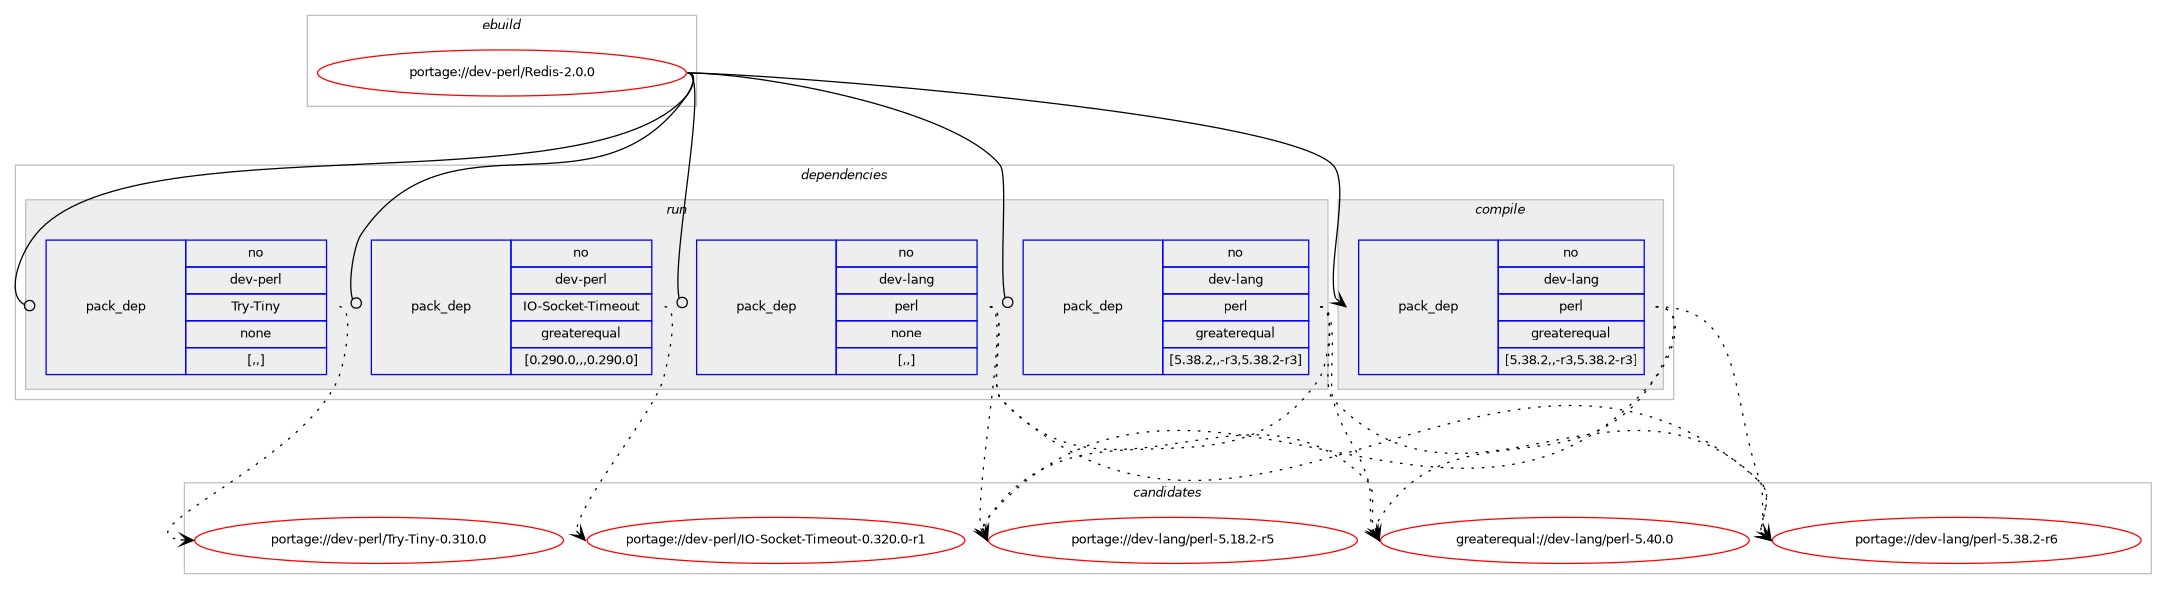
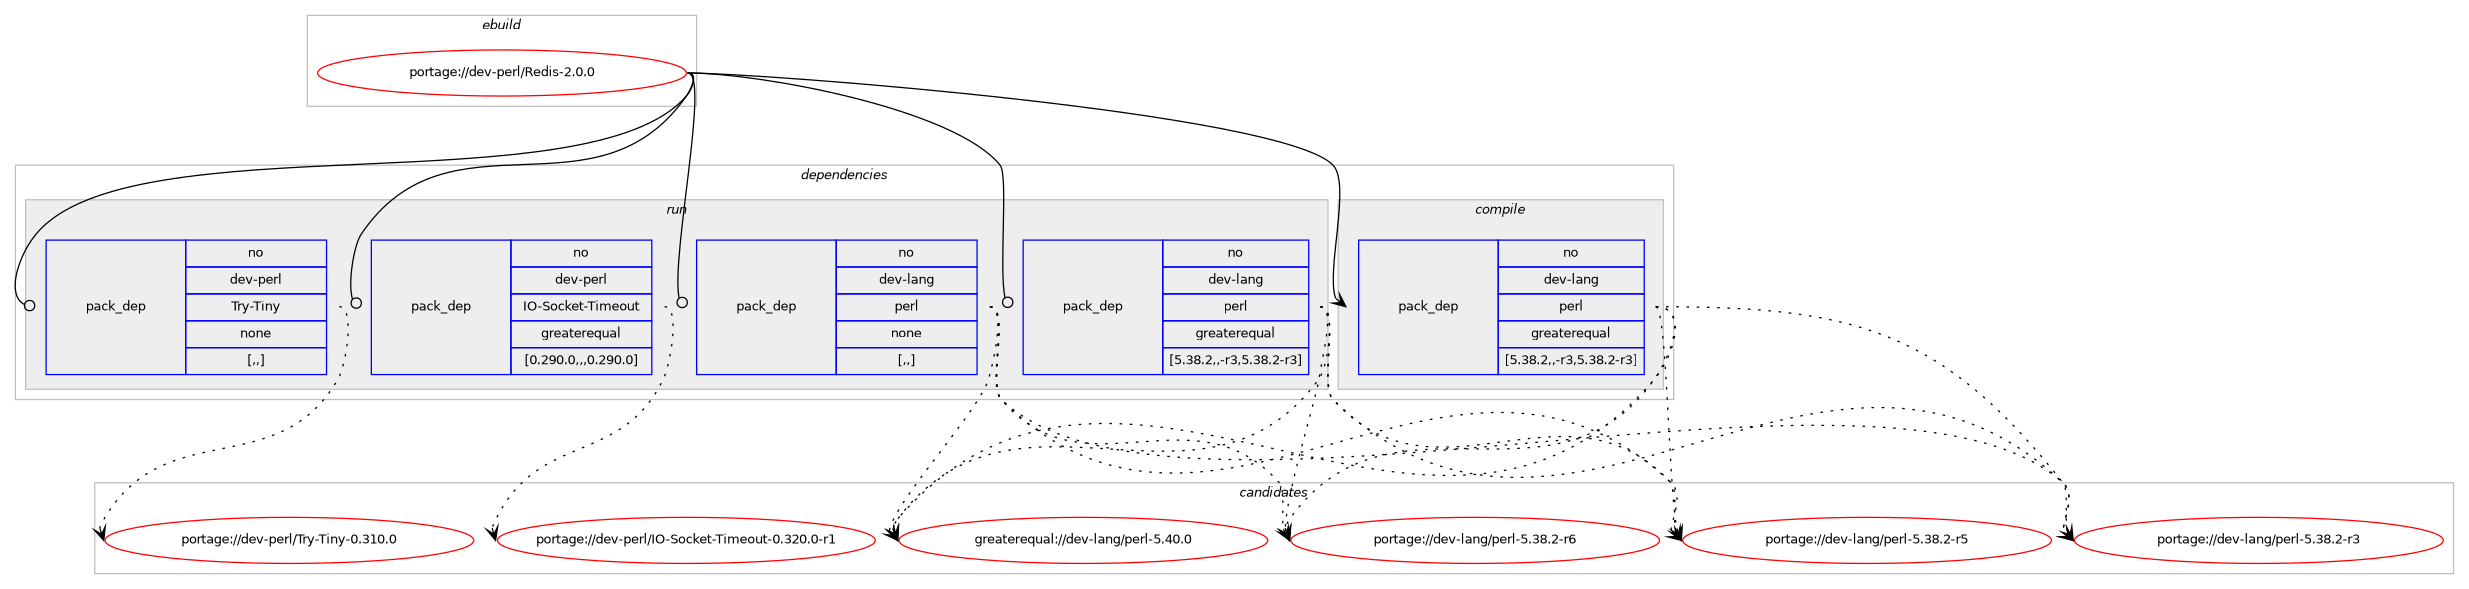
(1173, 540) -> (1867, 540)
none -> (2259, 540)
